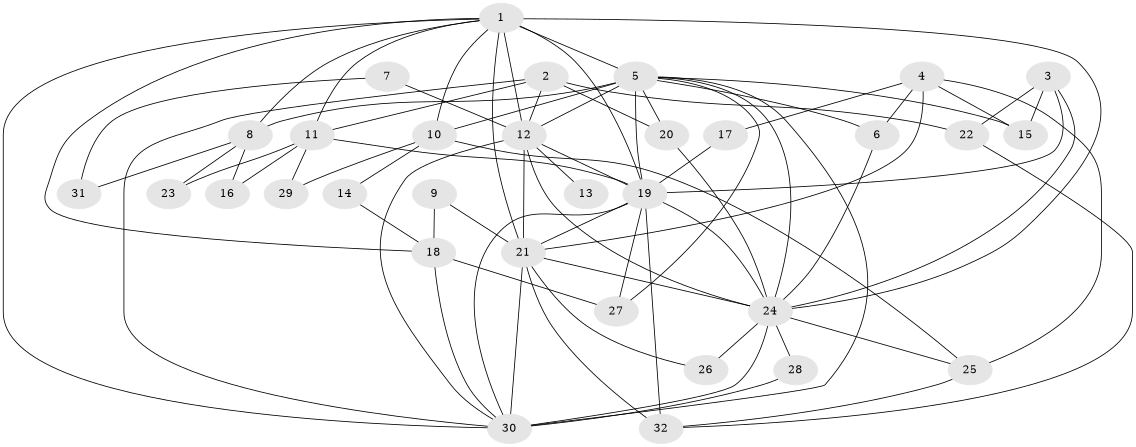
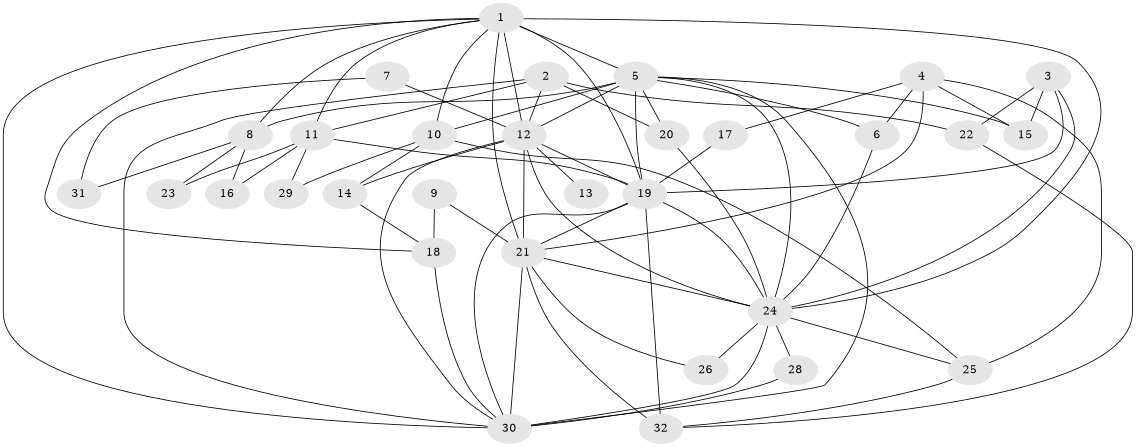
none -> (408, 169)
(616, 311) -> none
